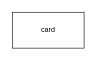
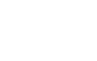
(48, 30) -> none
